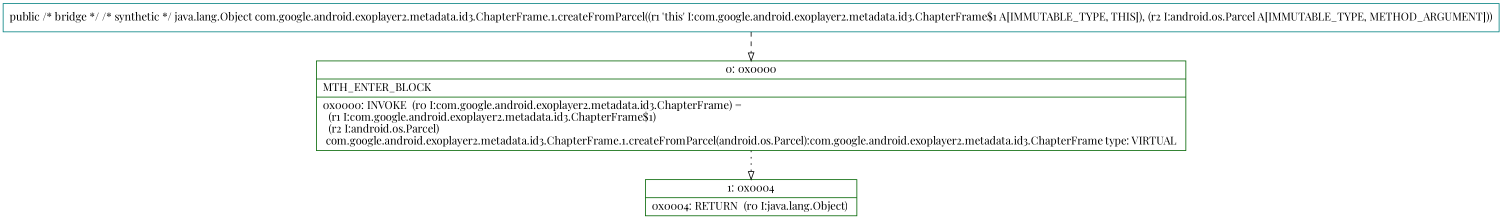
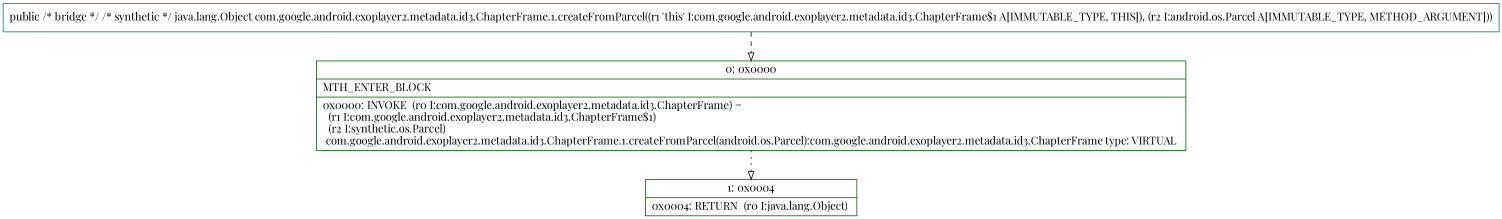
(381, 129) -> (384, 129)
